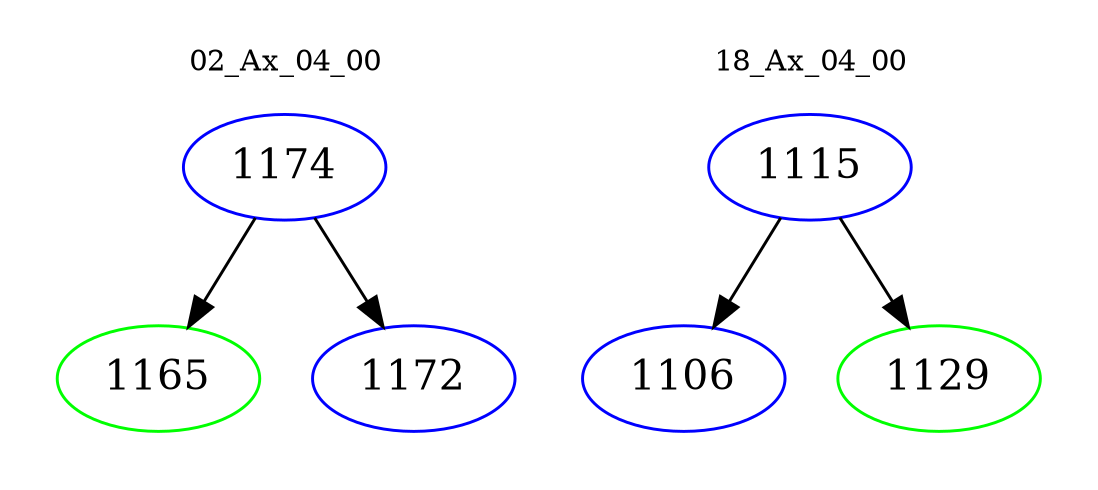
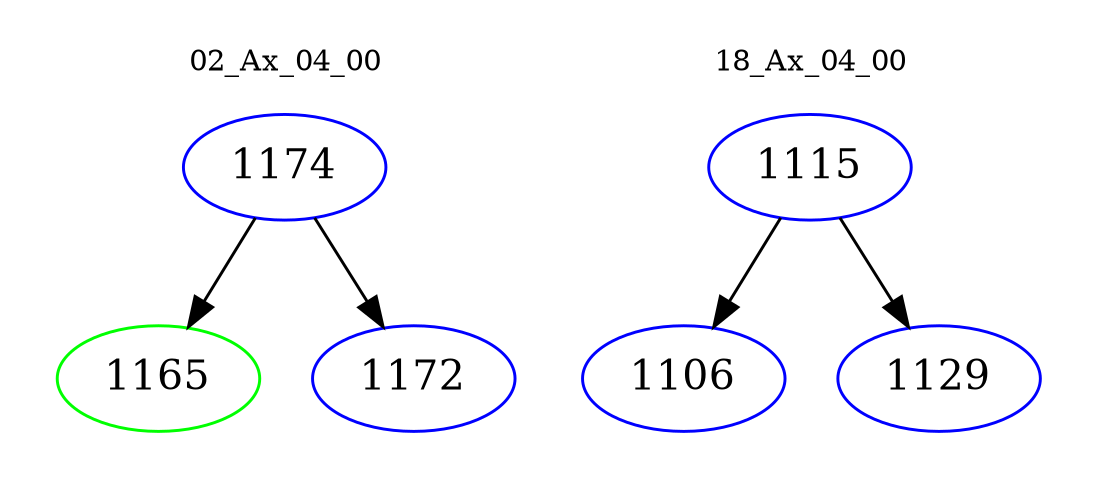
(939, 379) -> (939, 379)
